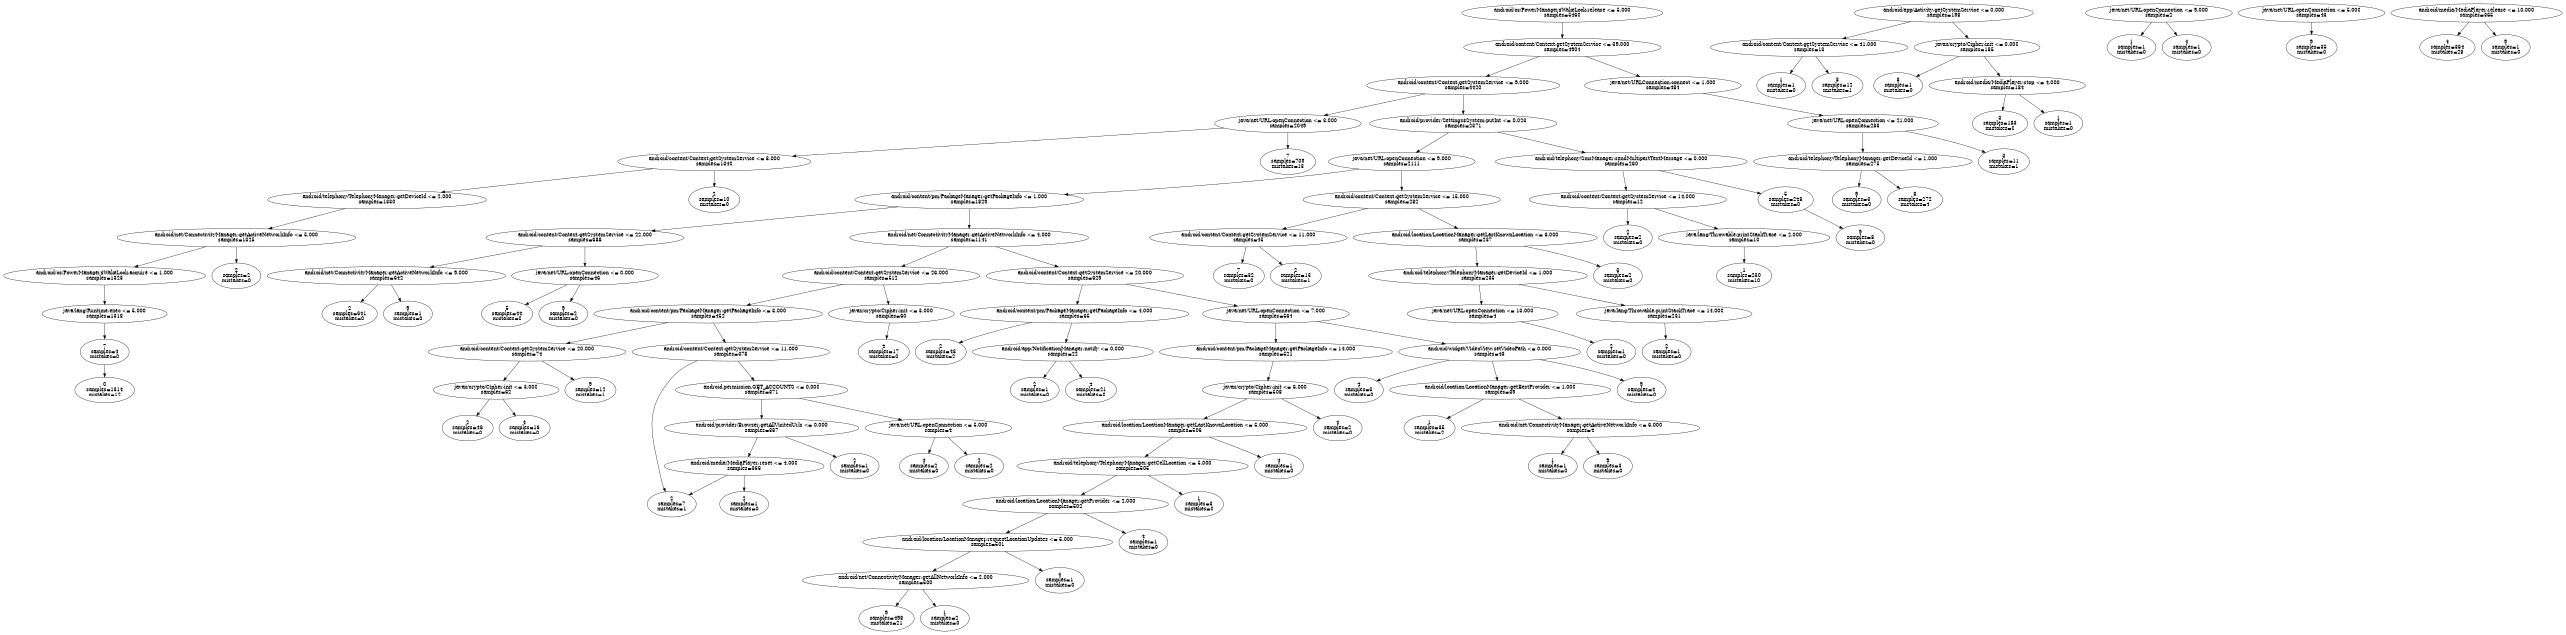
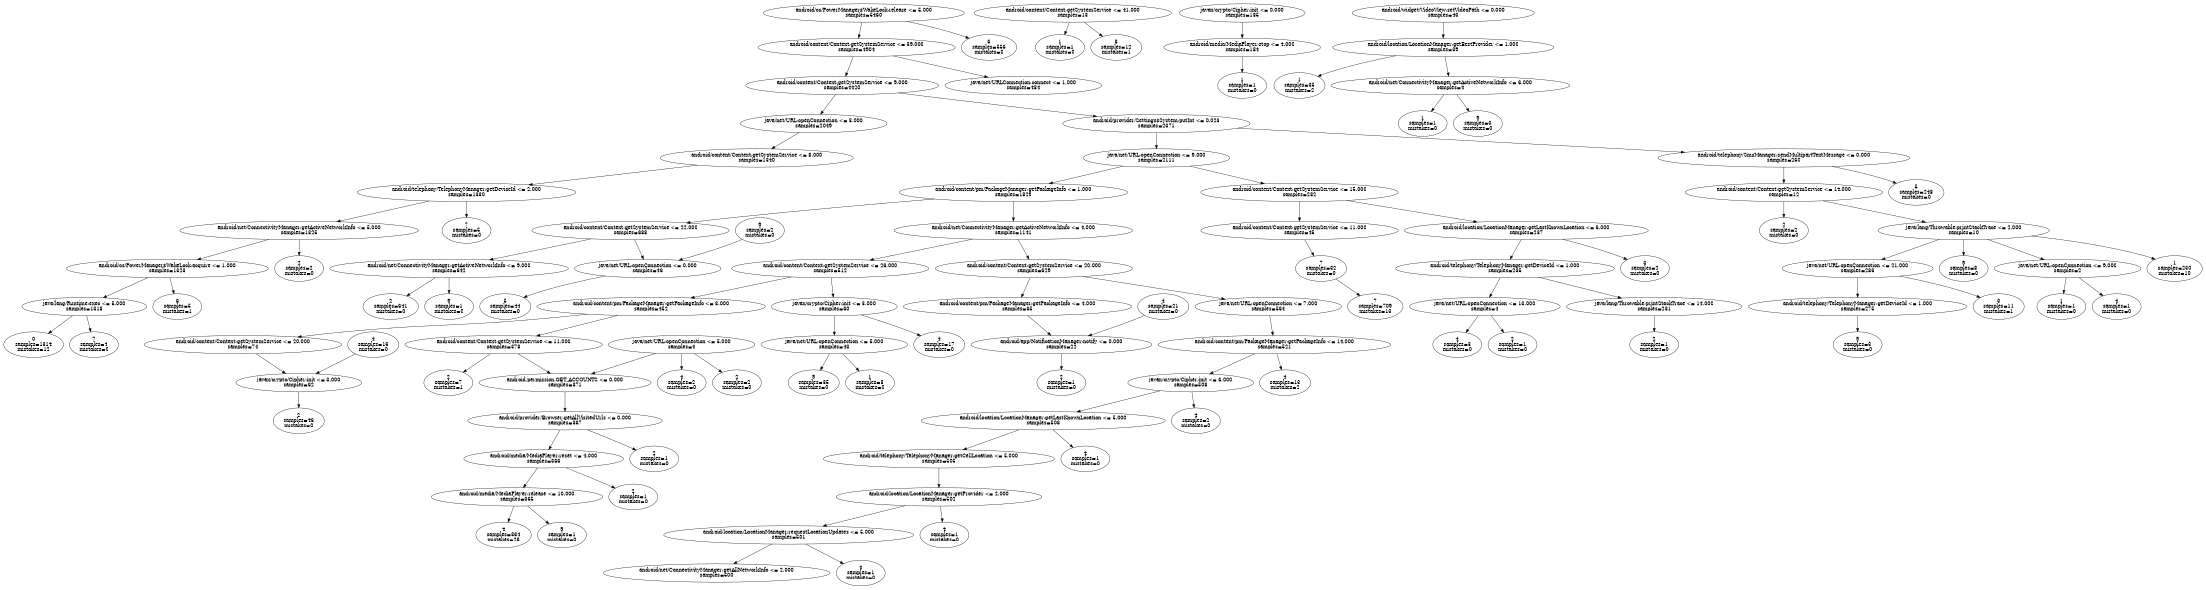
(1944, 13) -> none
none -> (989, 47)
(1898, 85) -> none
(1761, 104) -> (1912, 249)
(2000, 124) -> none
(1288, 139) -> (1347, 286)
(714, 200) -> none
(1915, 200) -> none
(1822, 218) -> (1964, 246)
none -> (467, 230)
none -> (2014, 249)
(1296, 276) -> none
(576, 292) -> (712, 250)
none -> (177, 307)
none -> (834, 324)
(1380, 332) -> none
(941, 352) -> none
(1075, 368) -> (1118, 326)
(105, 369) -> (62, 324)
(1414, 369) -> (1473, 323)
none -> (870, 383)
none -> (1285, 383)
(590, 390) -> none
(1642, 390) -> none
(508, 406) -> (337, 363)
(849, 409) -> (625, 363)
(710, 484) -> (531, 476)
(1199, 504) -> none
(887, 618) -> none
(945, 618) -> none
